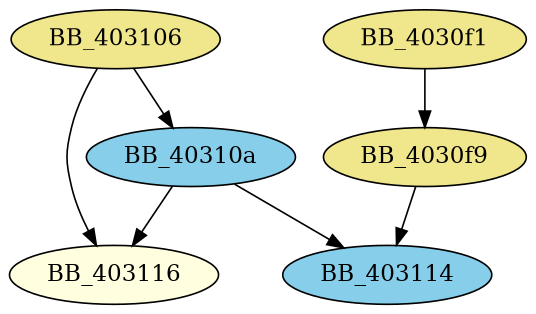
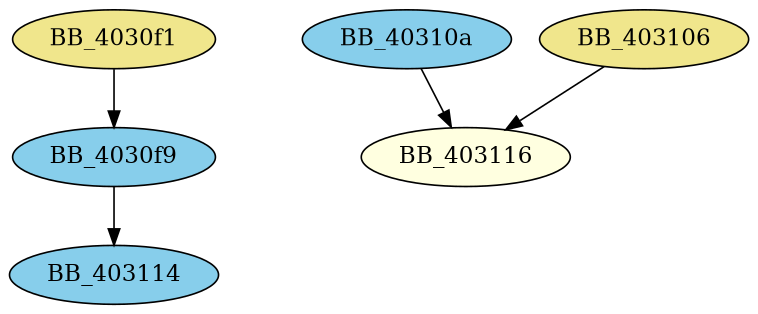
(149, 91) -> none
(425, 157) -> (114, 157)
(282, 212) -> none
